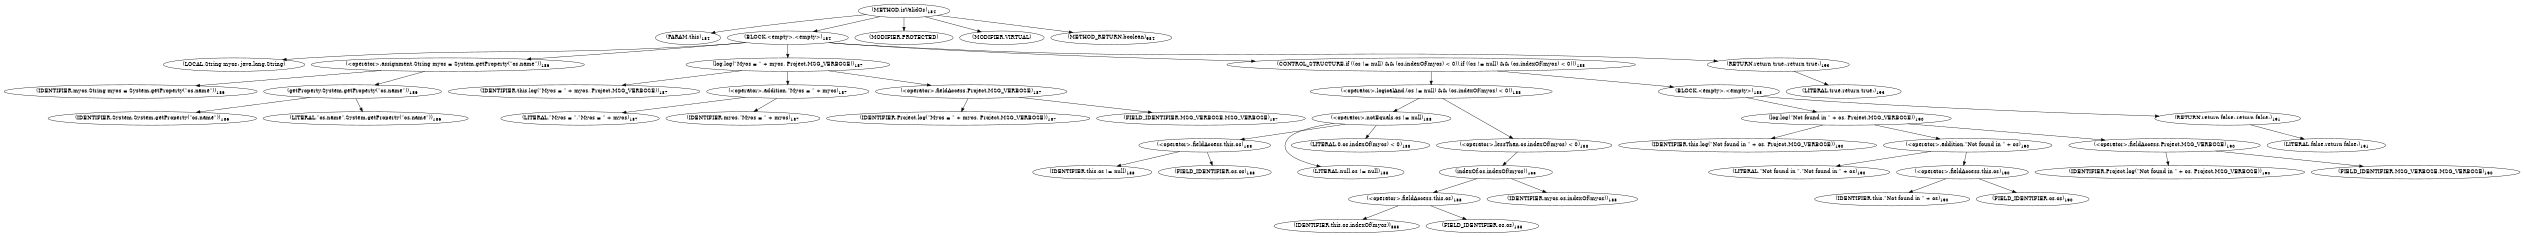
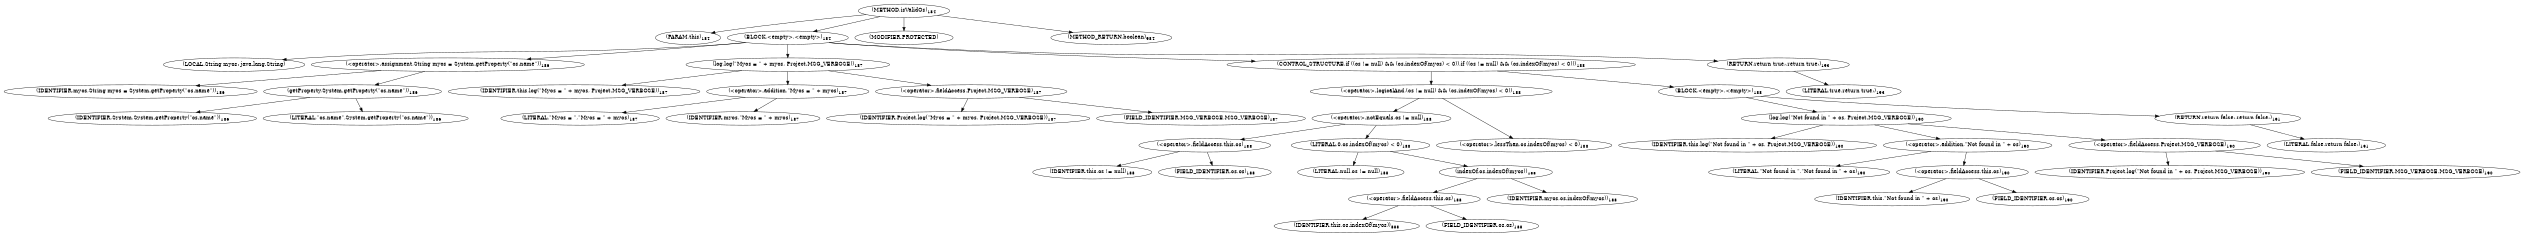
(1002, 38) -> none
(1289, 138) -> (1356, 157)
(1511, 157) -> (1427, 159)
